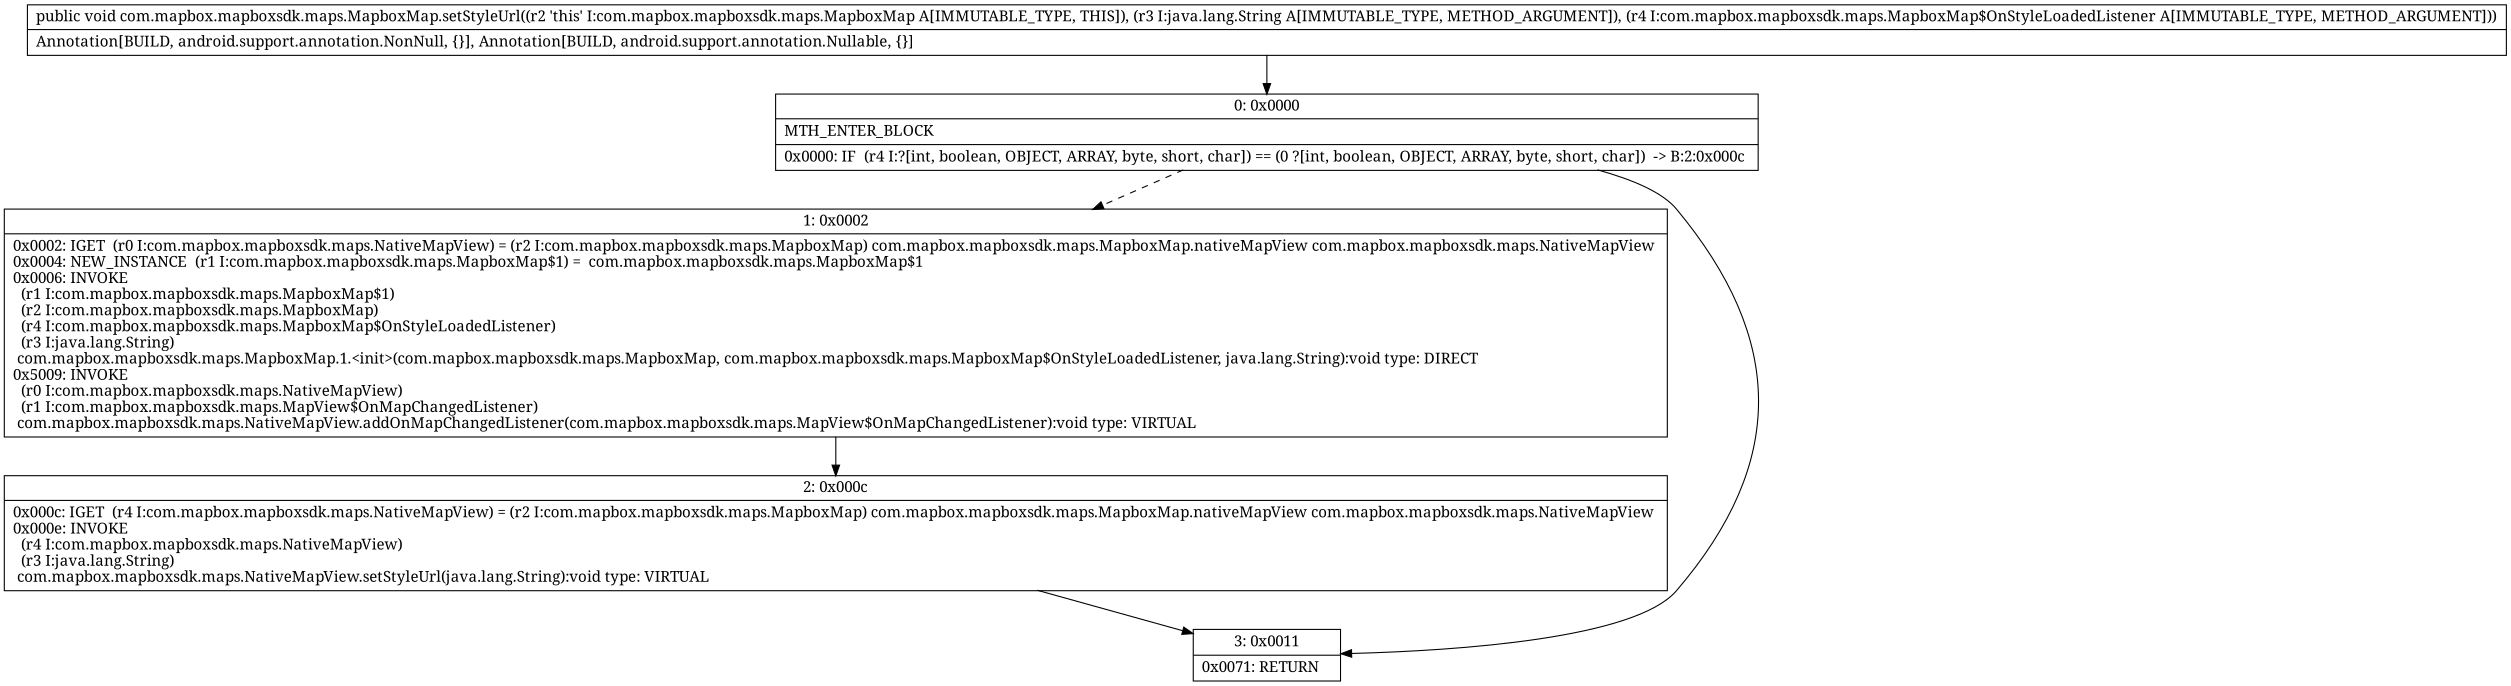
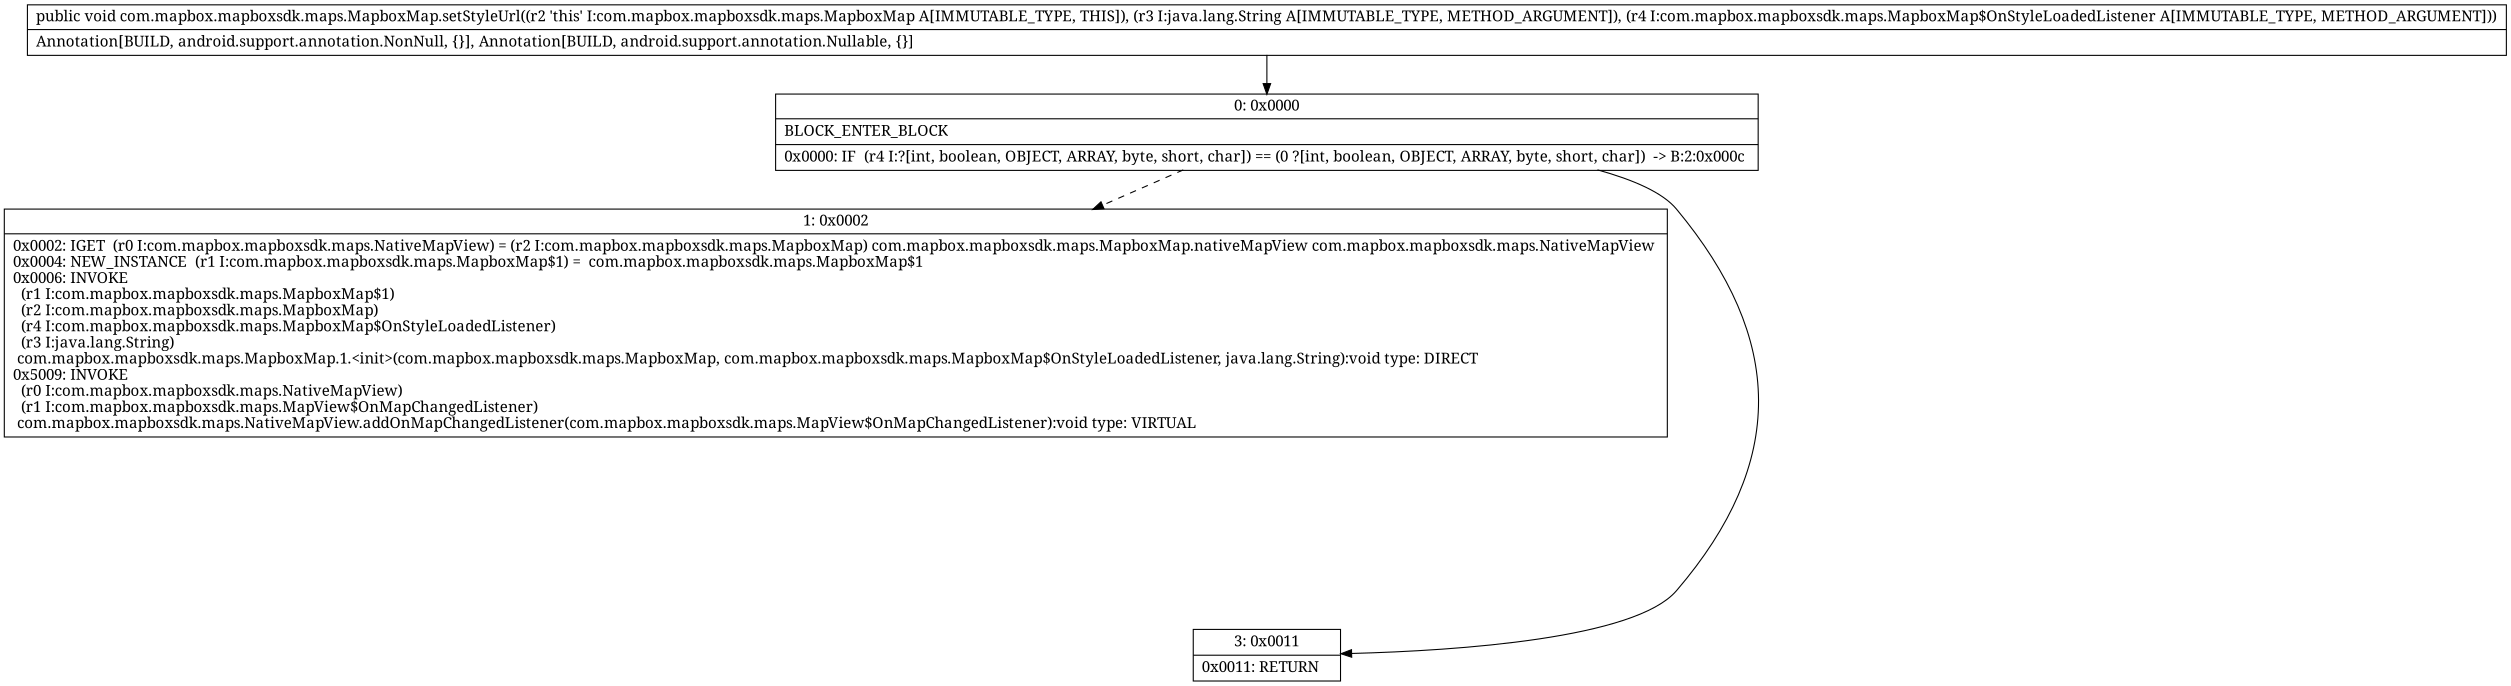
(859, 131) -> (866, 131)
(836, 533) -> none
(1267, 668) -> (1267, 668)
